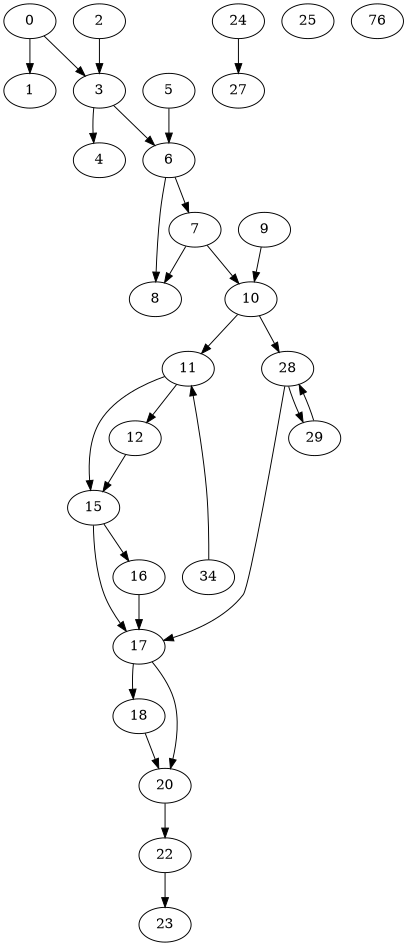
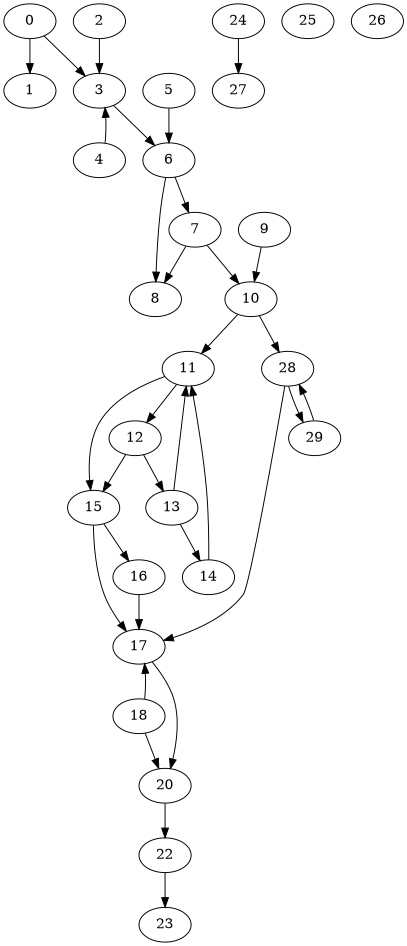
(377, 21) -> (377, 21)
(93, 120) -> (106, 130)
none -> (172, 508)
(208, 577) -> (208, 577)
(133, 676) -> (145, 686)
